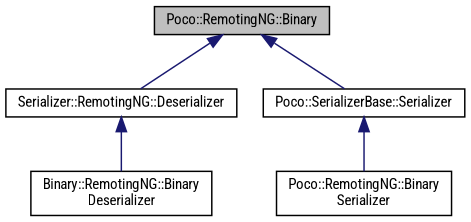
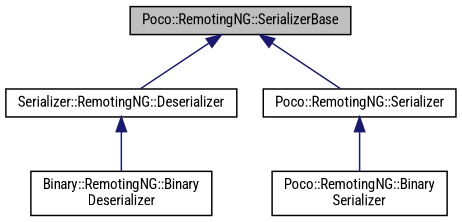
(242, 21) -> (240, 21)
(364, 103) -> (360, 103)
